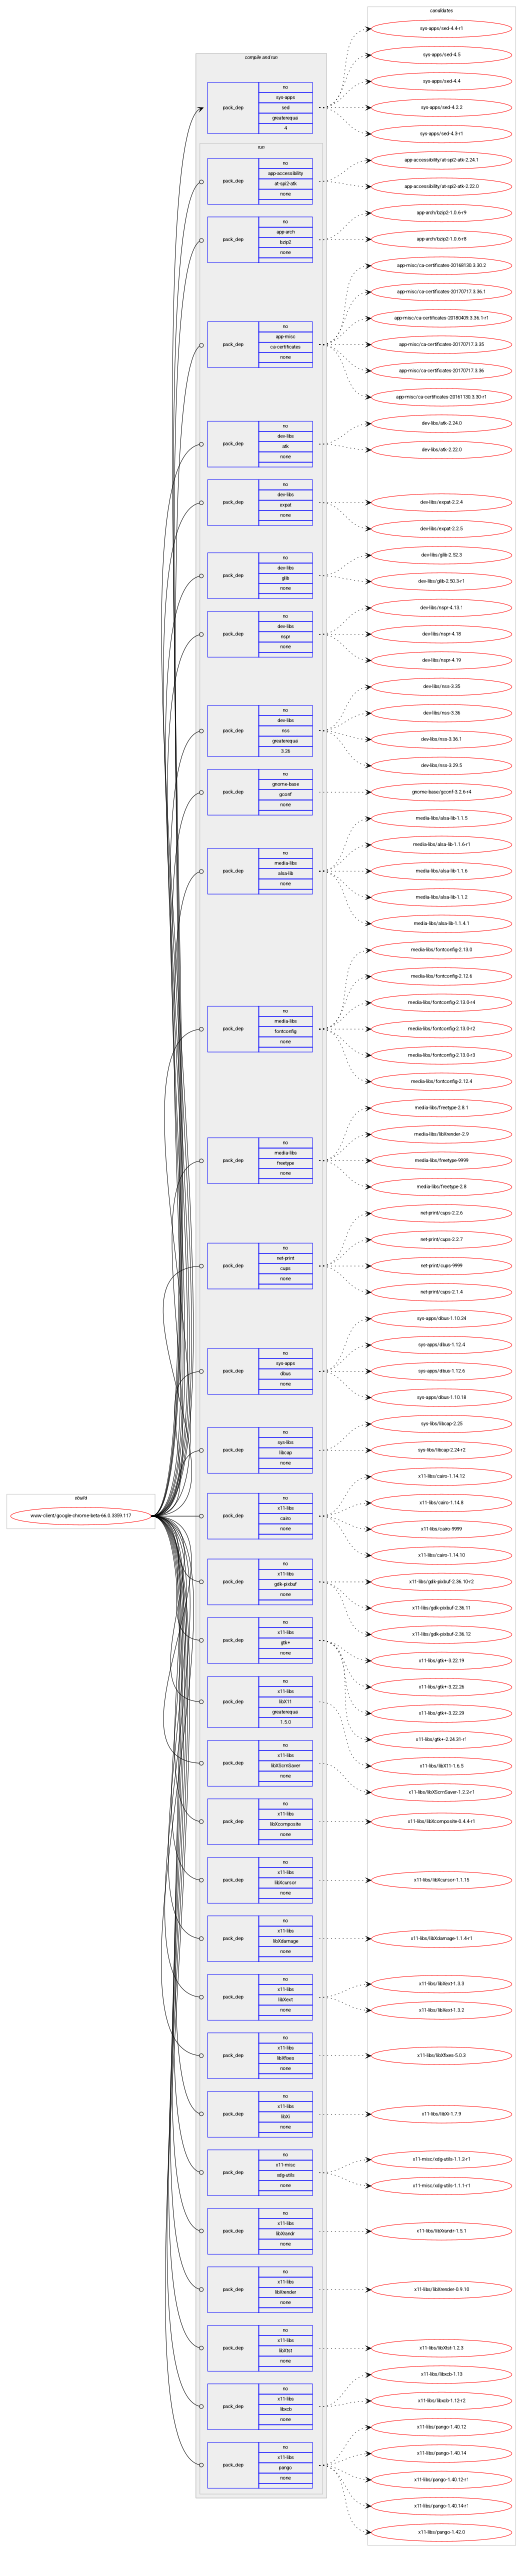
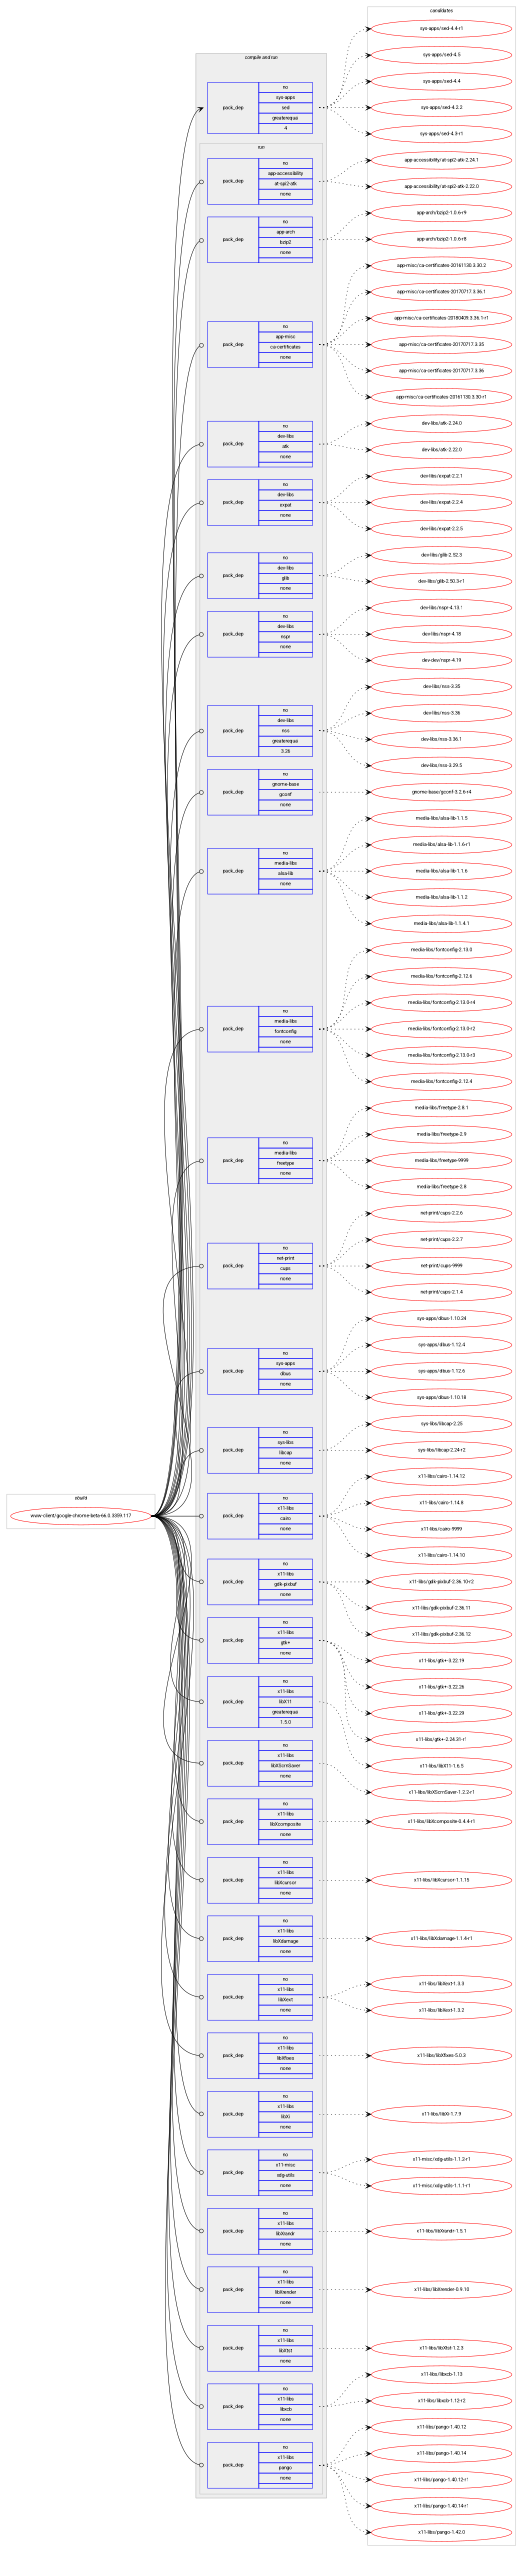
(442, 266) -> (442, 266)
none -> (442, 476)
(442, 661) -> (442, 661)
(442, 1134) -> (442, 1134)
